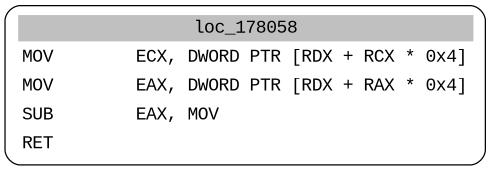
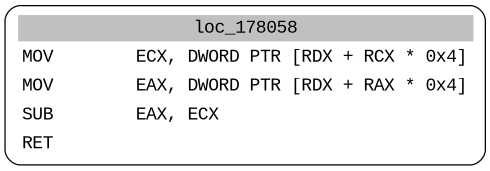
(120, 114) -> (120, 114)
